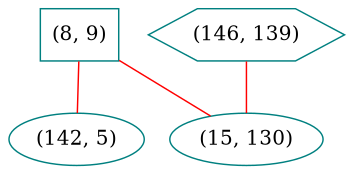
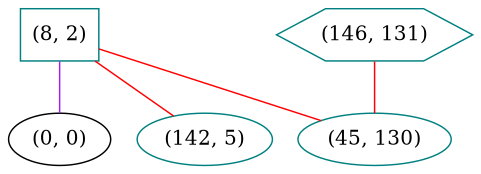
(80, 35) -> (60, 35)
(246, 35) -> (375, 35)
none -> (60, 139)
(246, 139) -> (375, 139)
